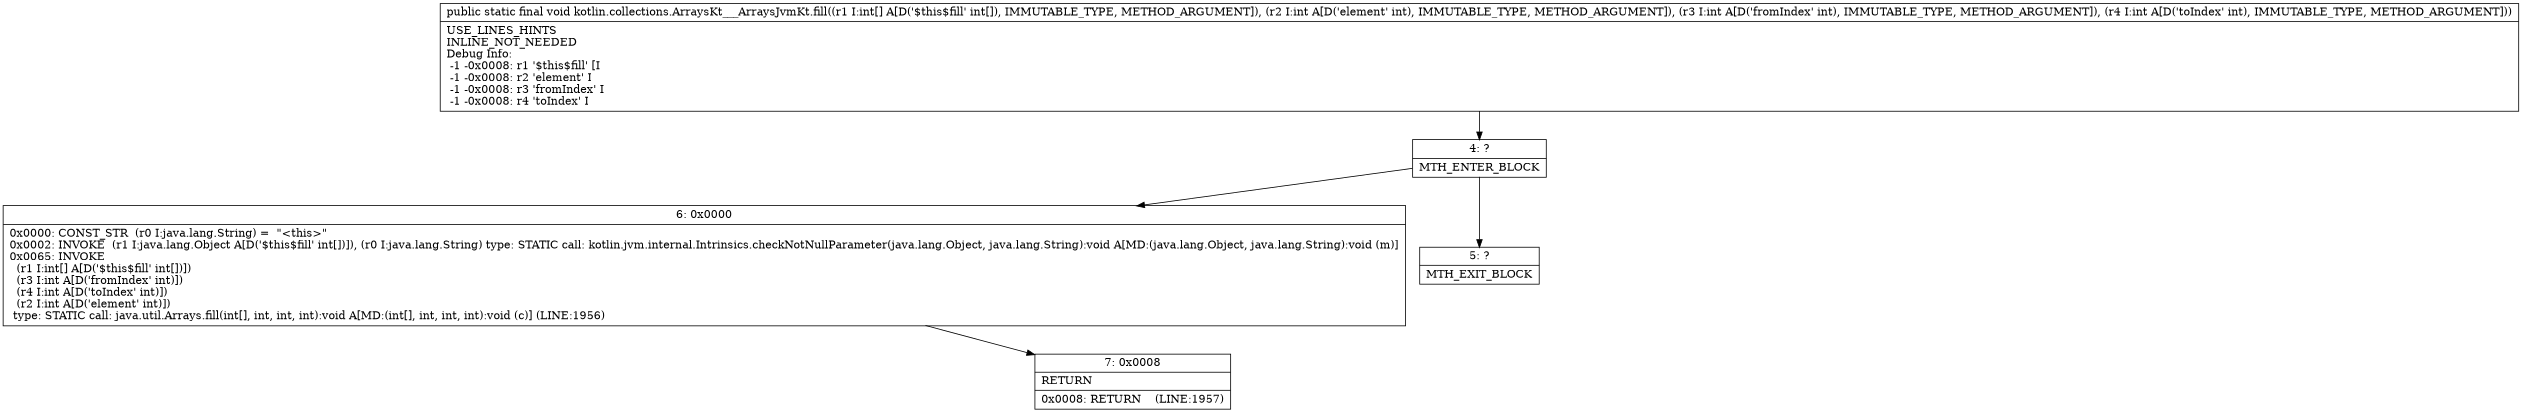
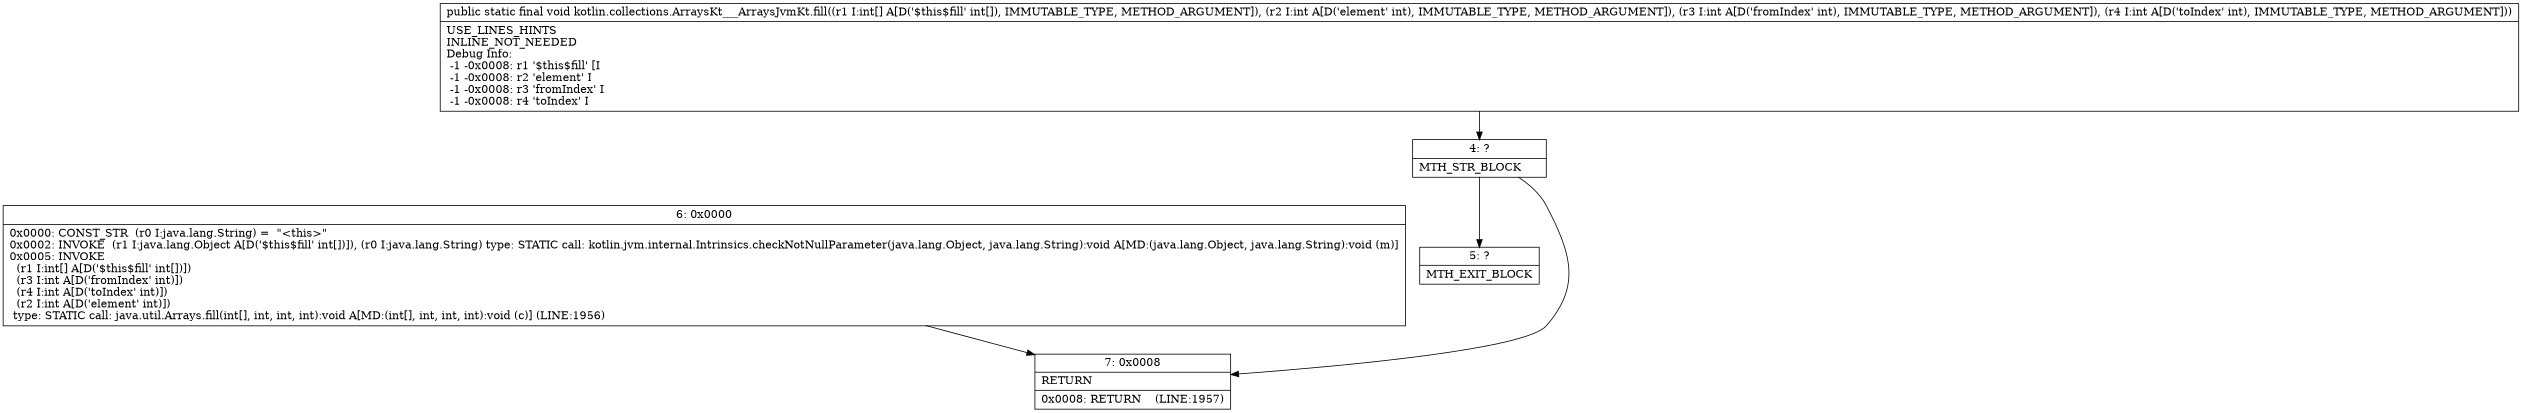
(1479, 167) -> (1470, 167)
(1278, 187) -> (1479, 347)
(61, 257) -> (61, 257)
